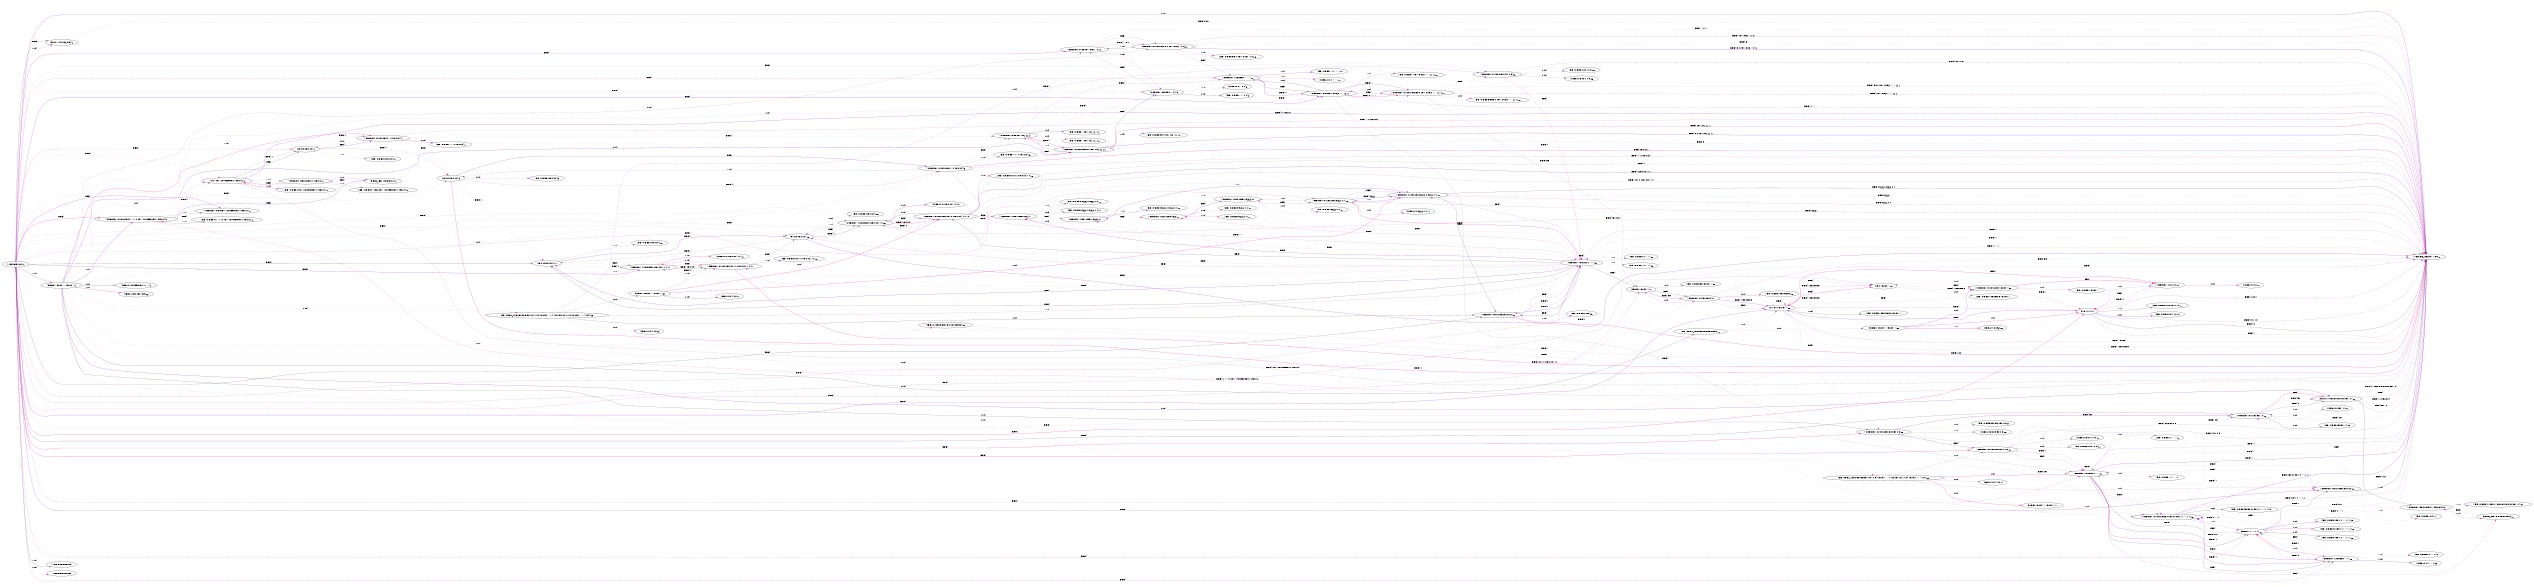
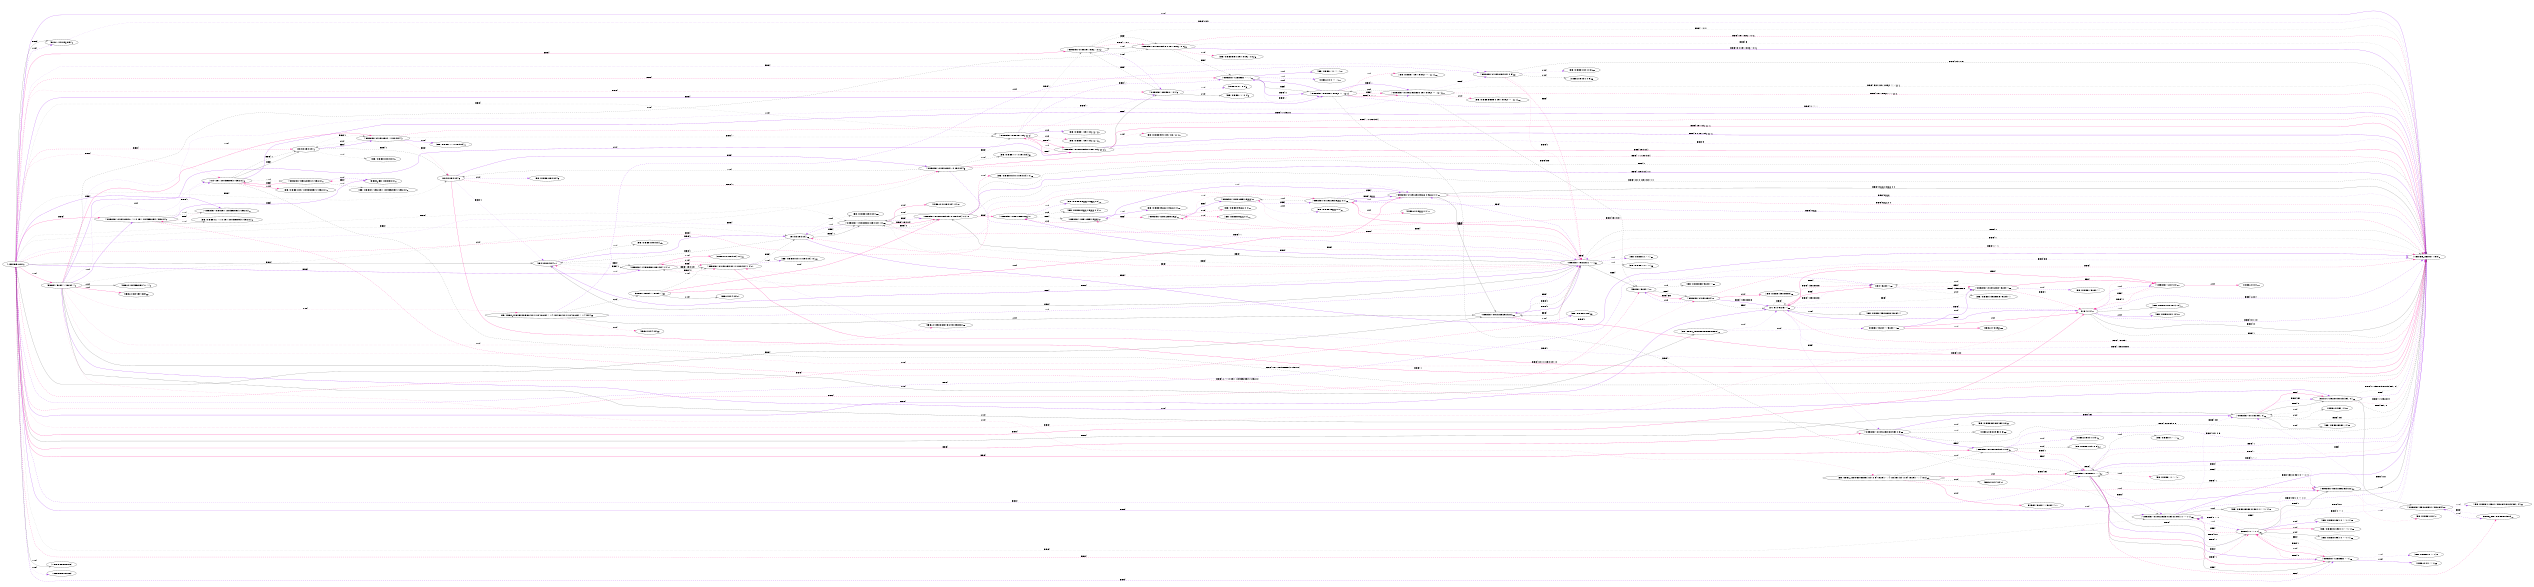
(983, 235) -> (444, 104)
(1567, 359) -> (954, 550)
